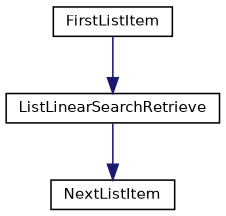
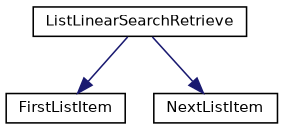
(113, 57) -> (108, 59)
